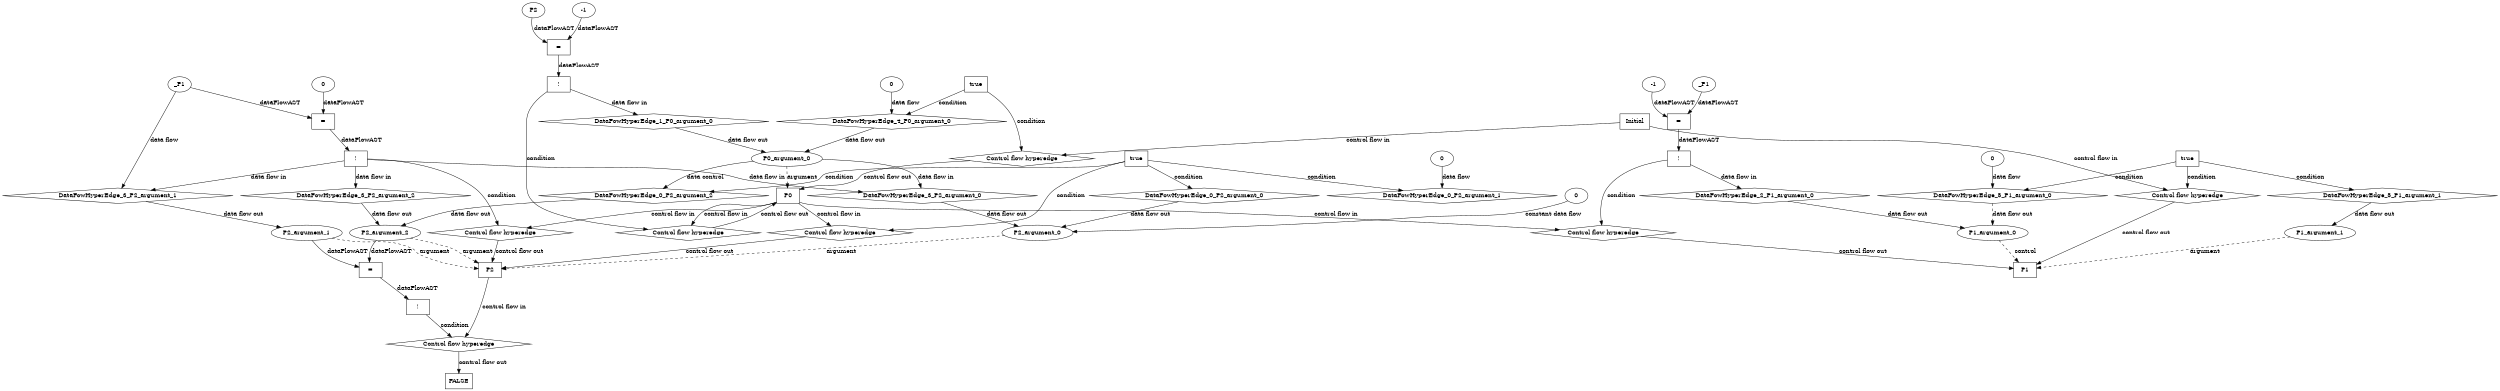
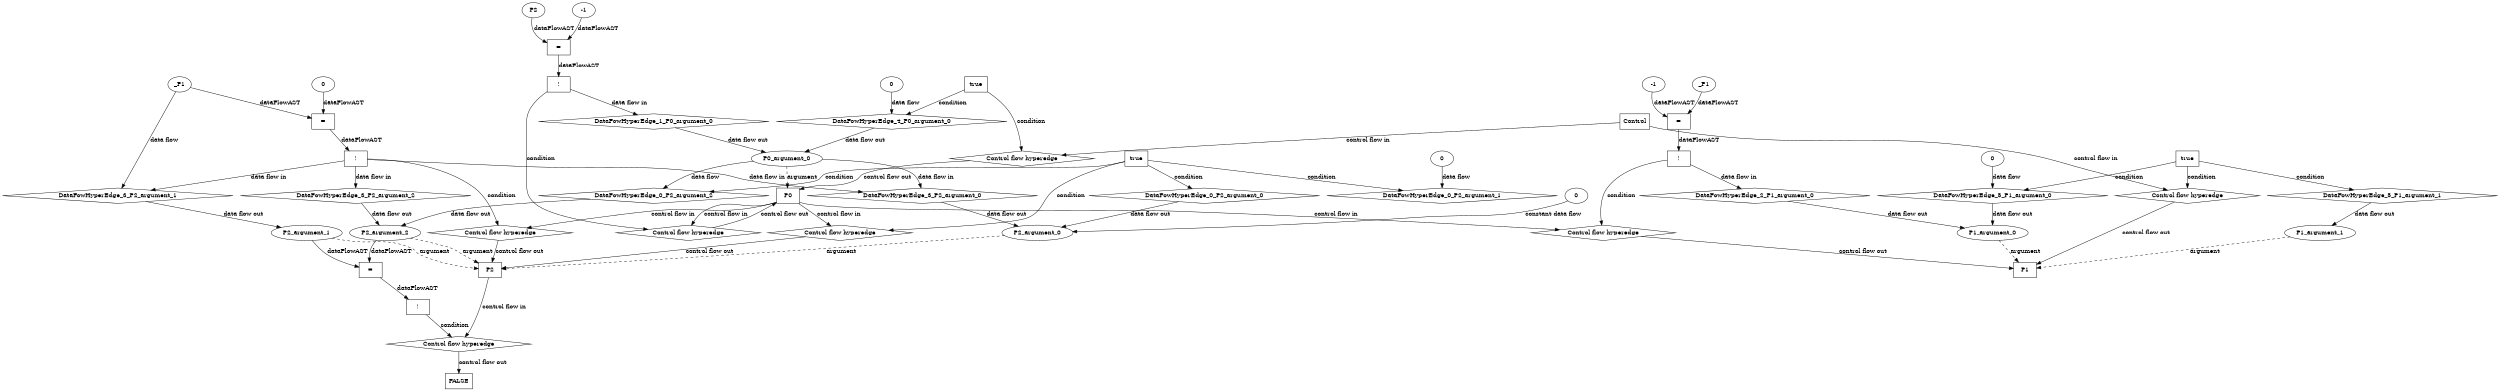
(1635, 122) -> (1635, 122)
(705, 177) -> (705, 177)
(1993, 212) -> (1993, 212)
(2025, 251) -> (2025, 251)
